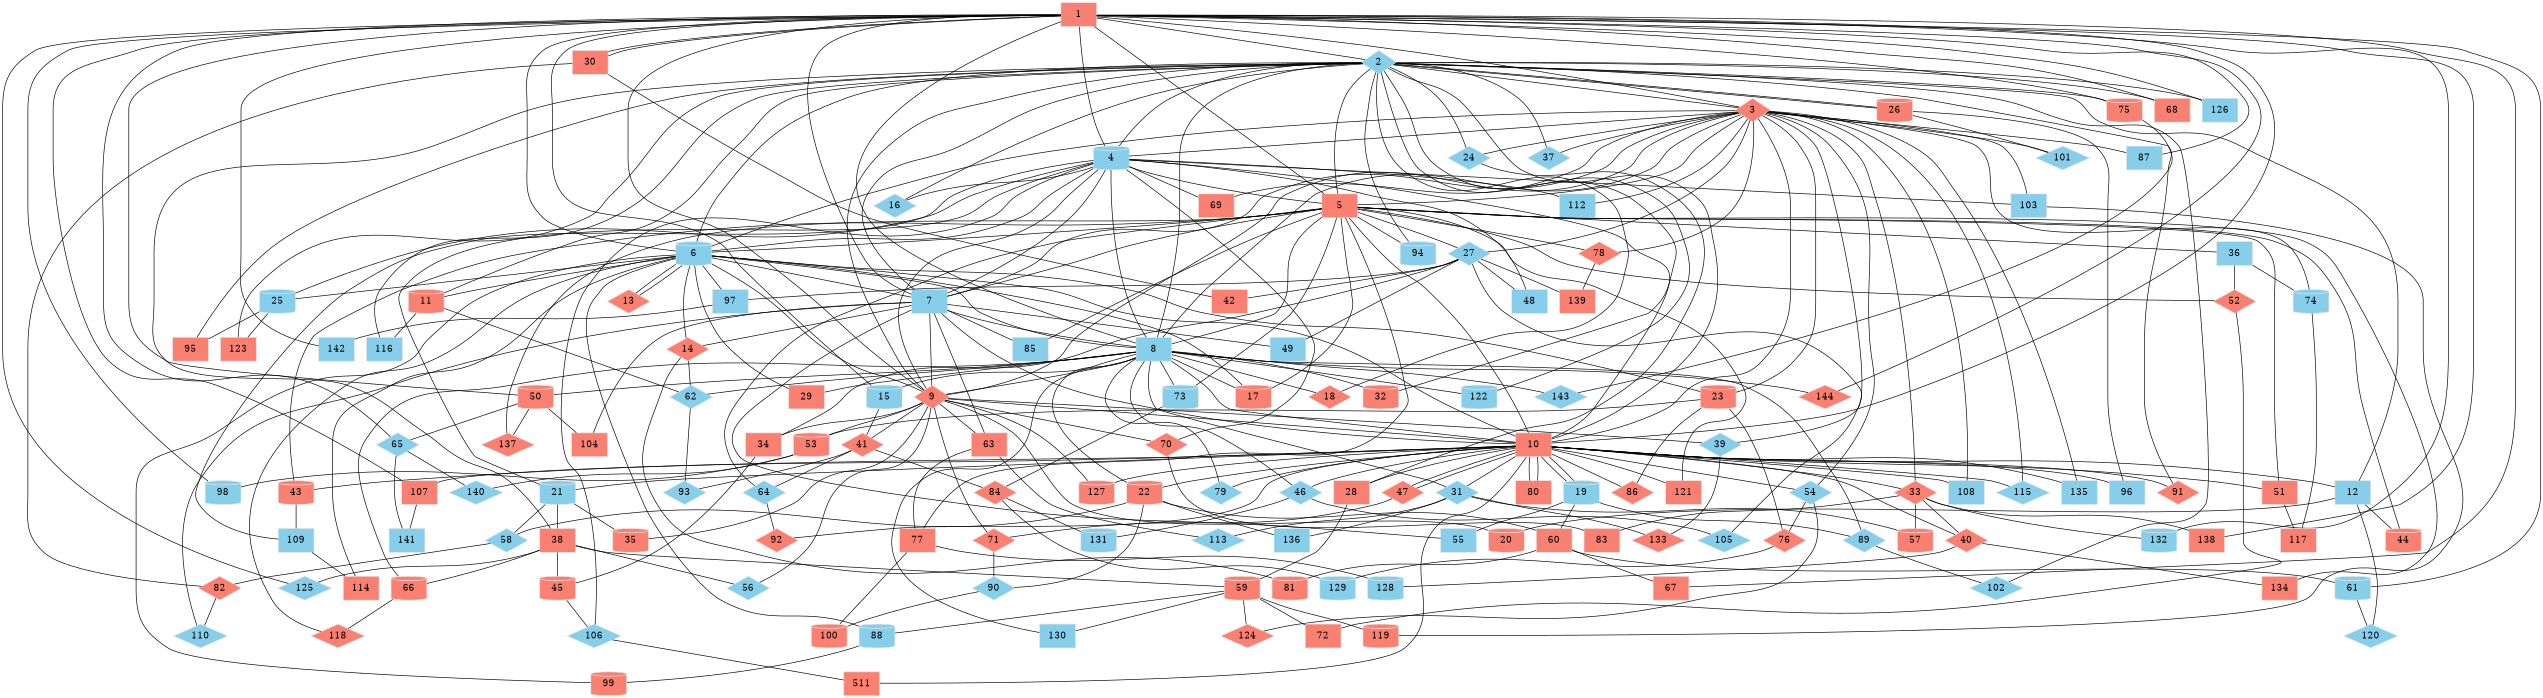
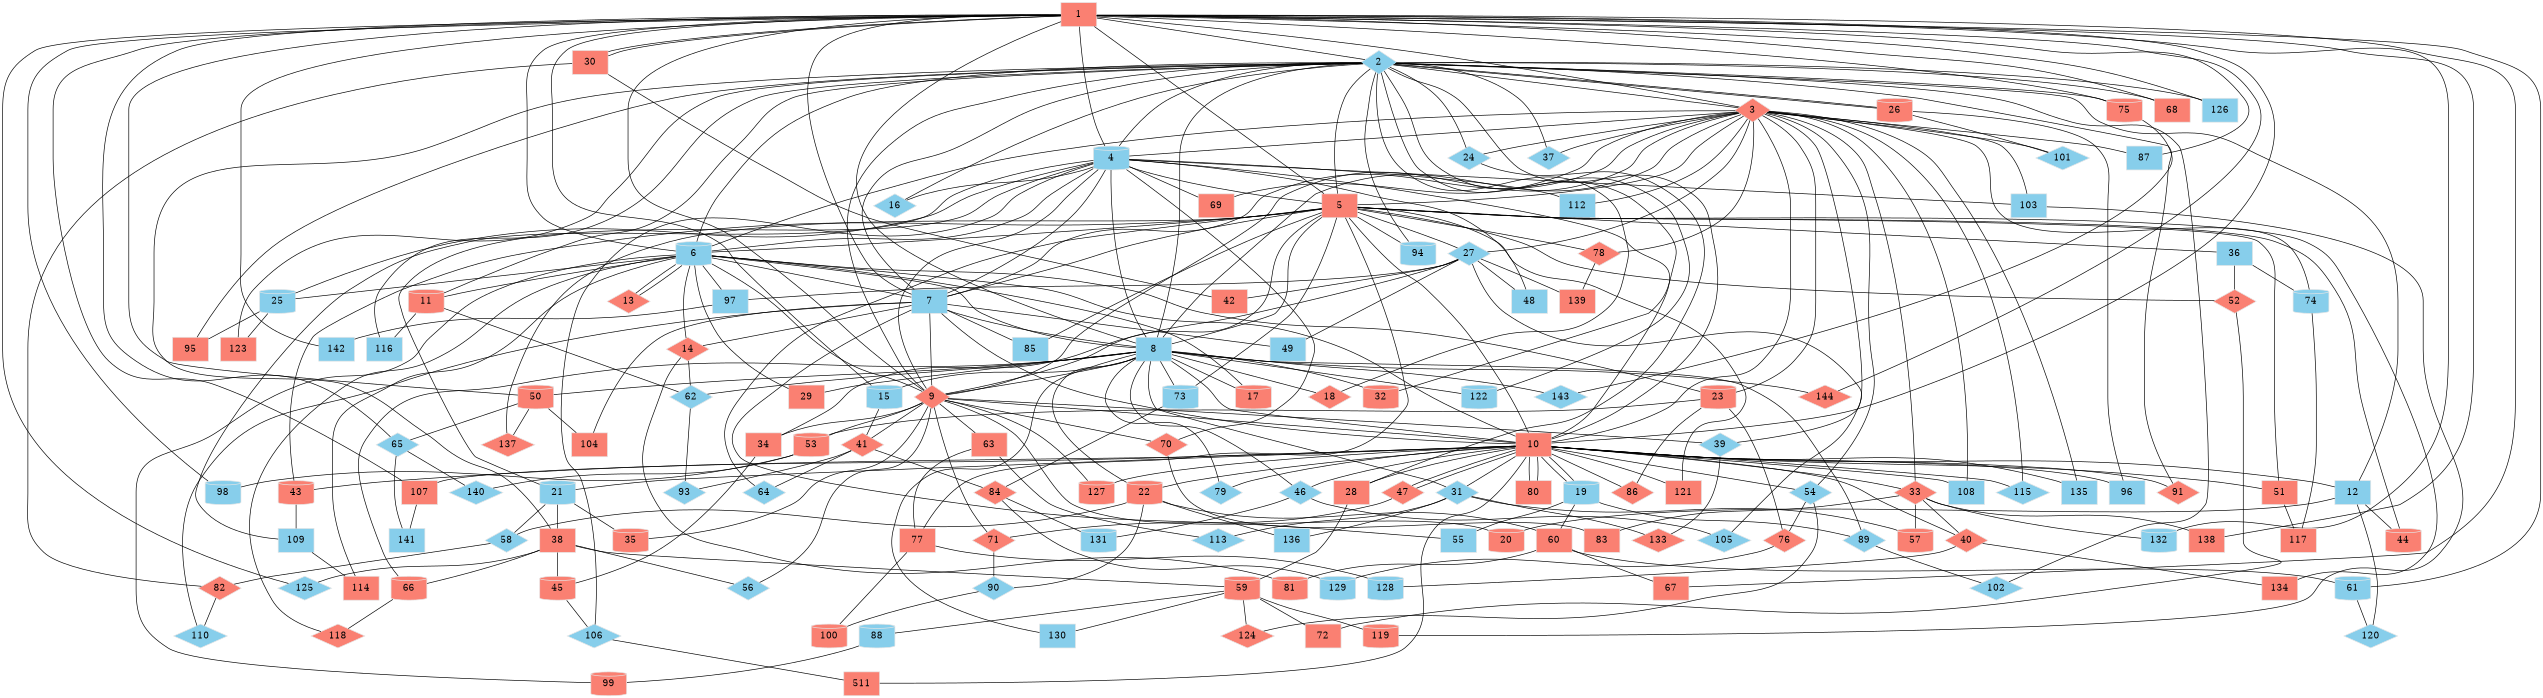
(1352, 311) -> (1193, 332)
(962, 379) -> none
(641, 497) -> none
(777, 540) -> none
